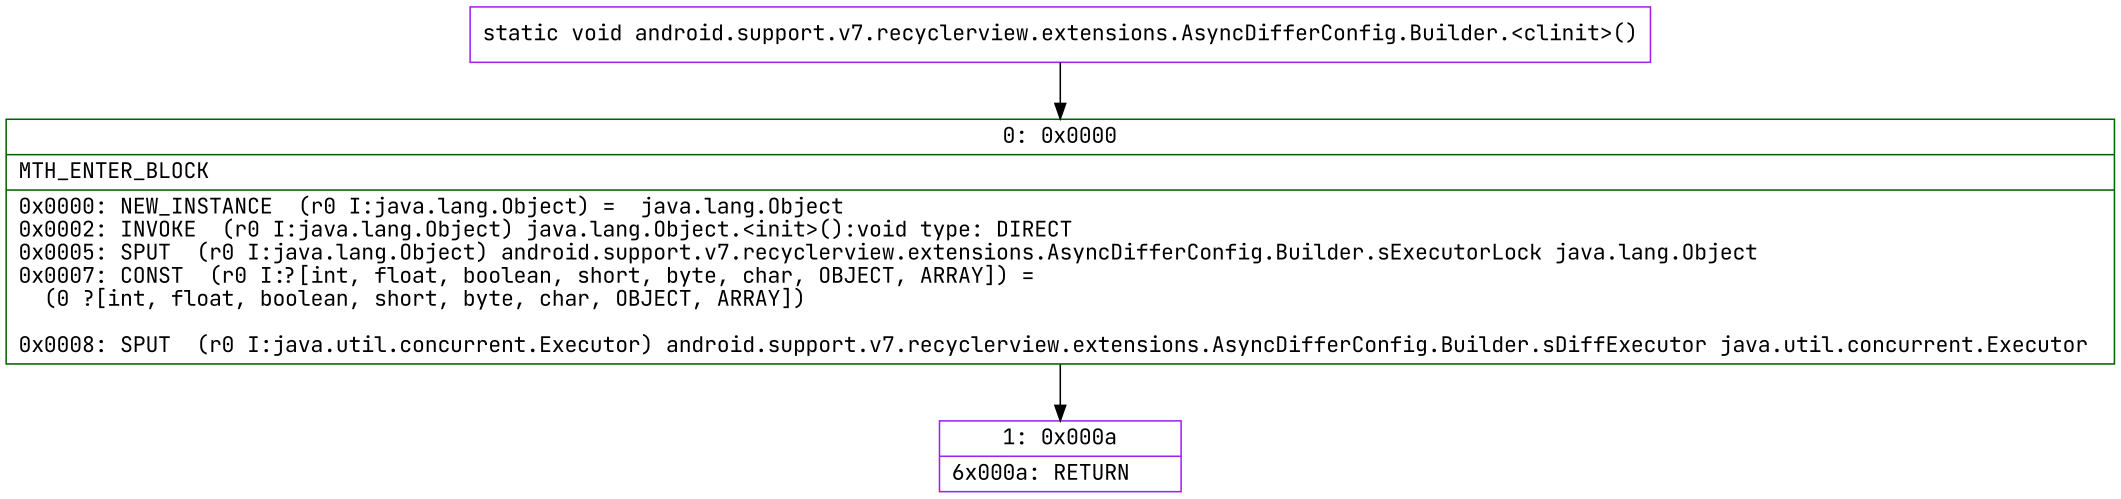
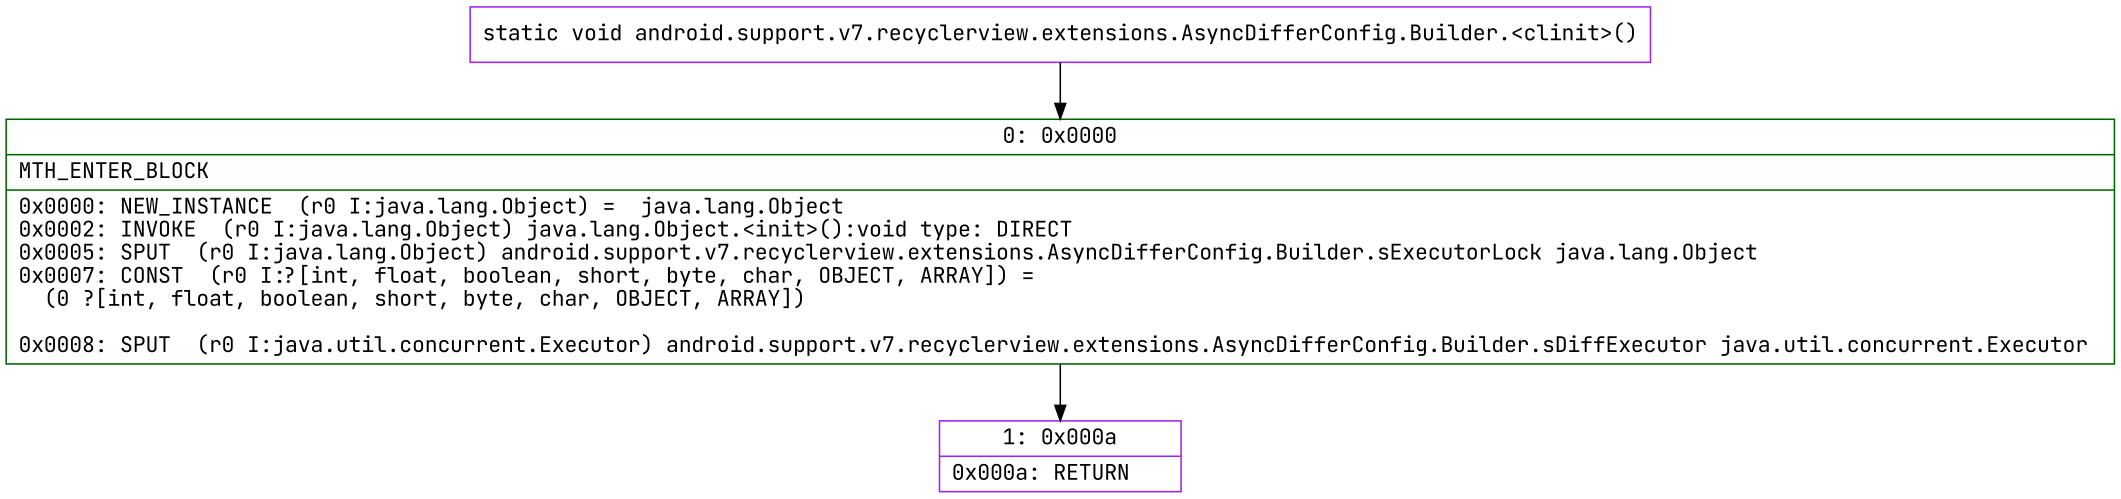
(1060, 473) -> (1060, 473)
